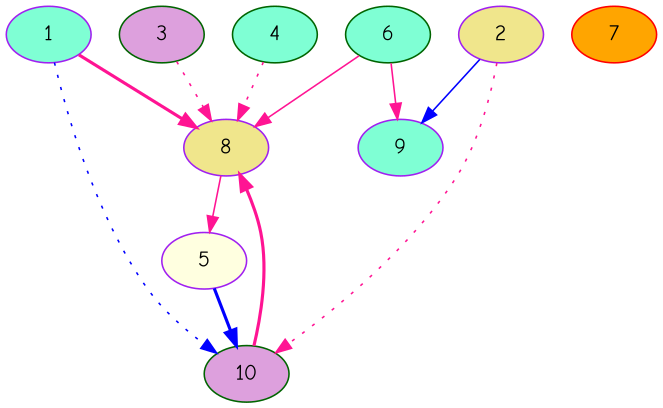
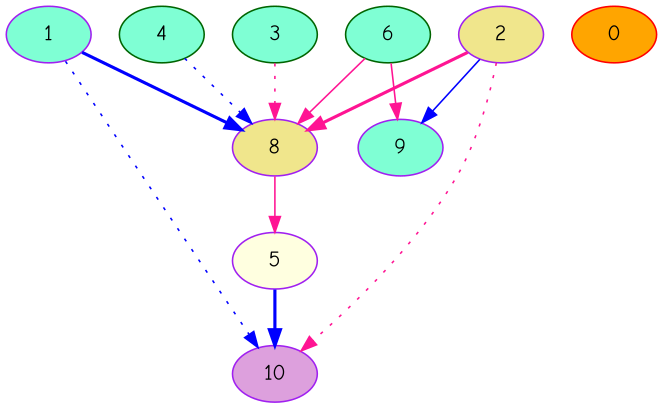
(162, 35) -> (275, 35)
(614, 35) -> (614, 35)
(254, 84) -> (213, 85)
(131, 87) -> (154, 88)
(264, 266) -> (406, 82)
(247, 374) -> (275, 374)
